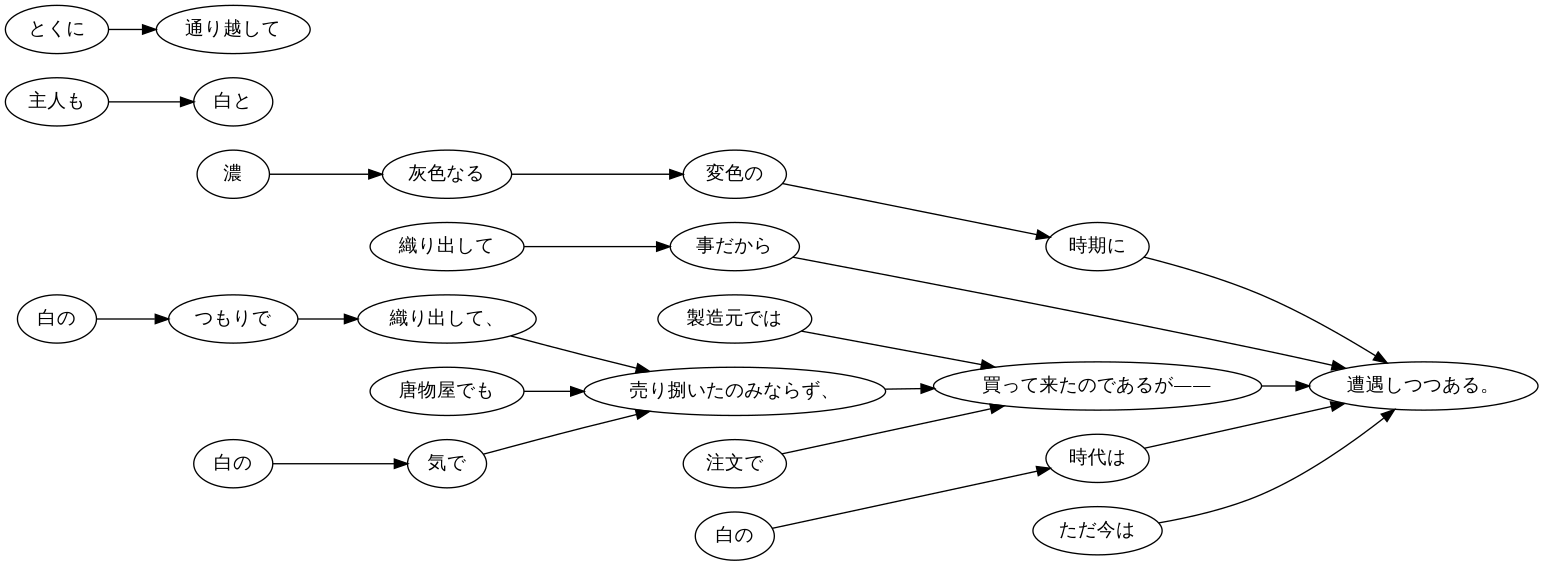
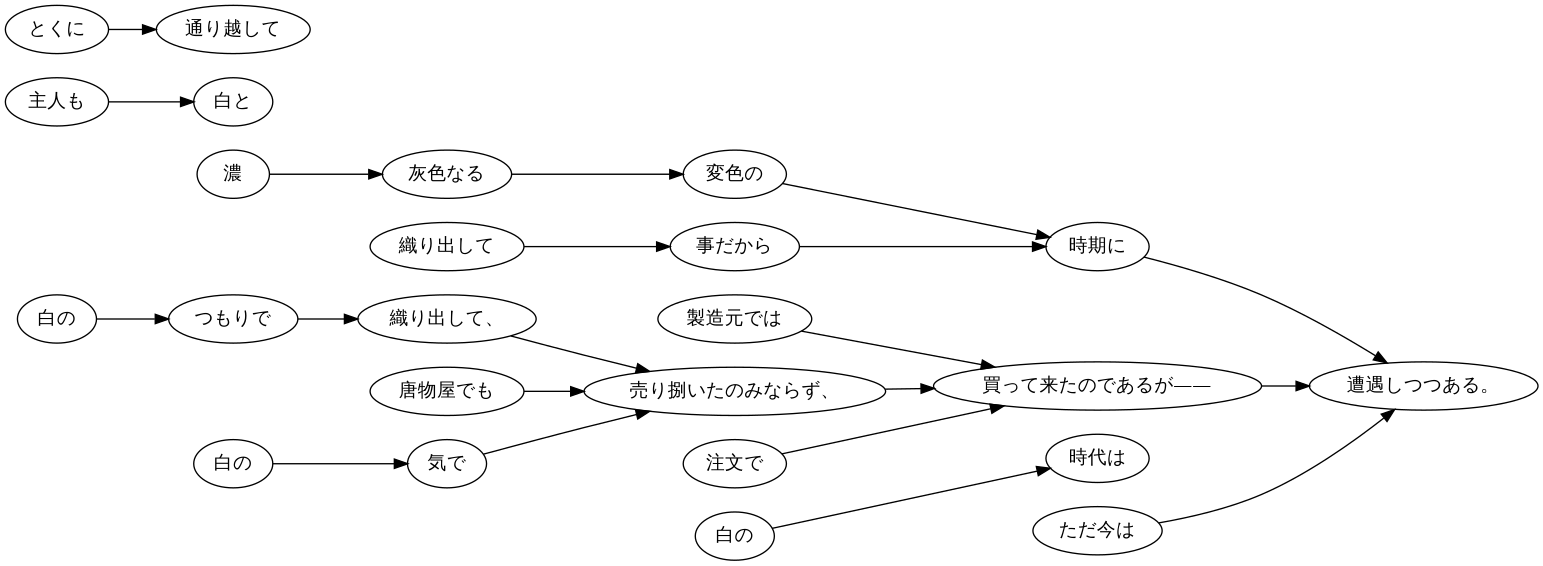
(1063, 309) -> (916, 247)
(1238, 427) -> none
